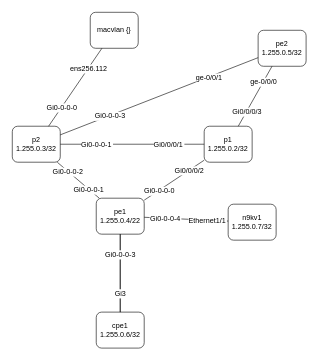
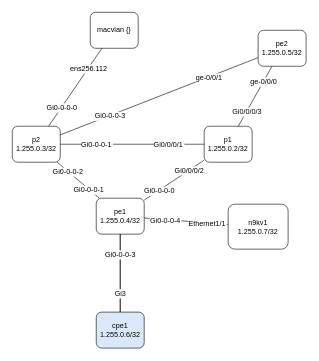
(120, 216) -> (120, 216)
(252, 222) -> (258, 227)
(120, 330) -> (120, 330)
